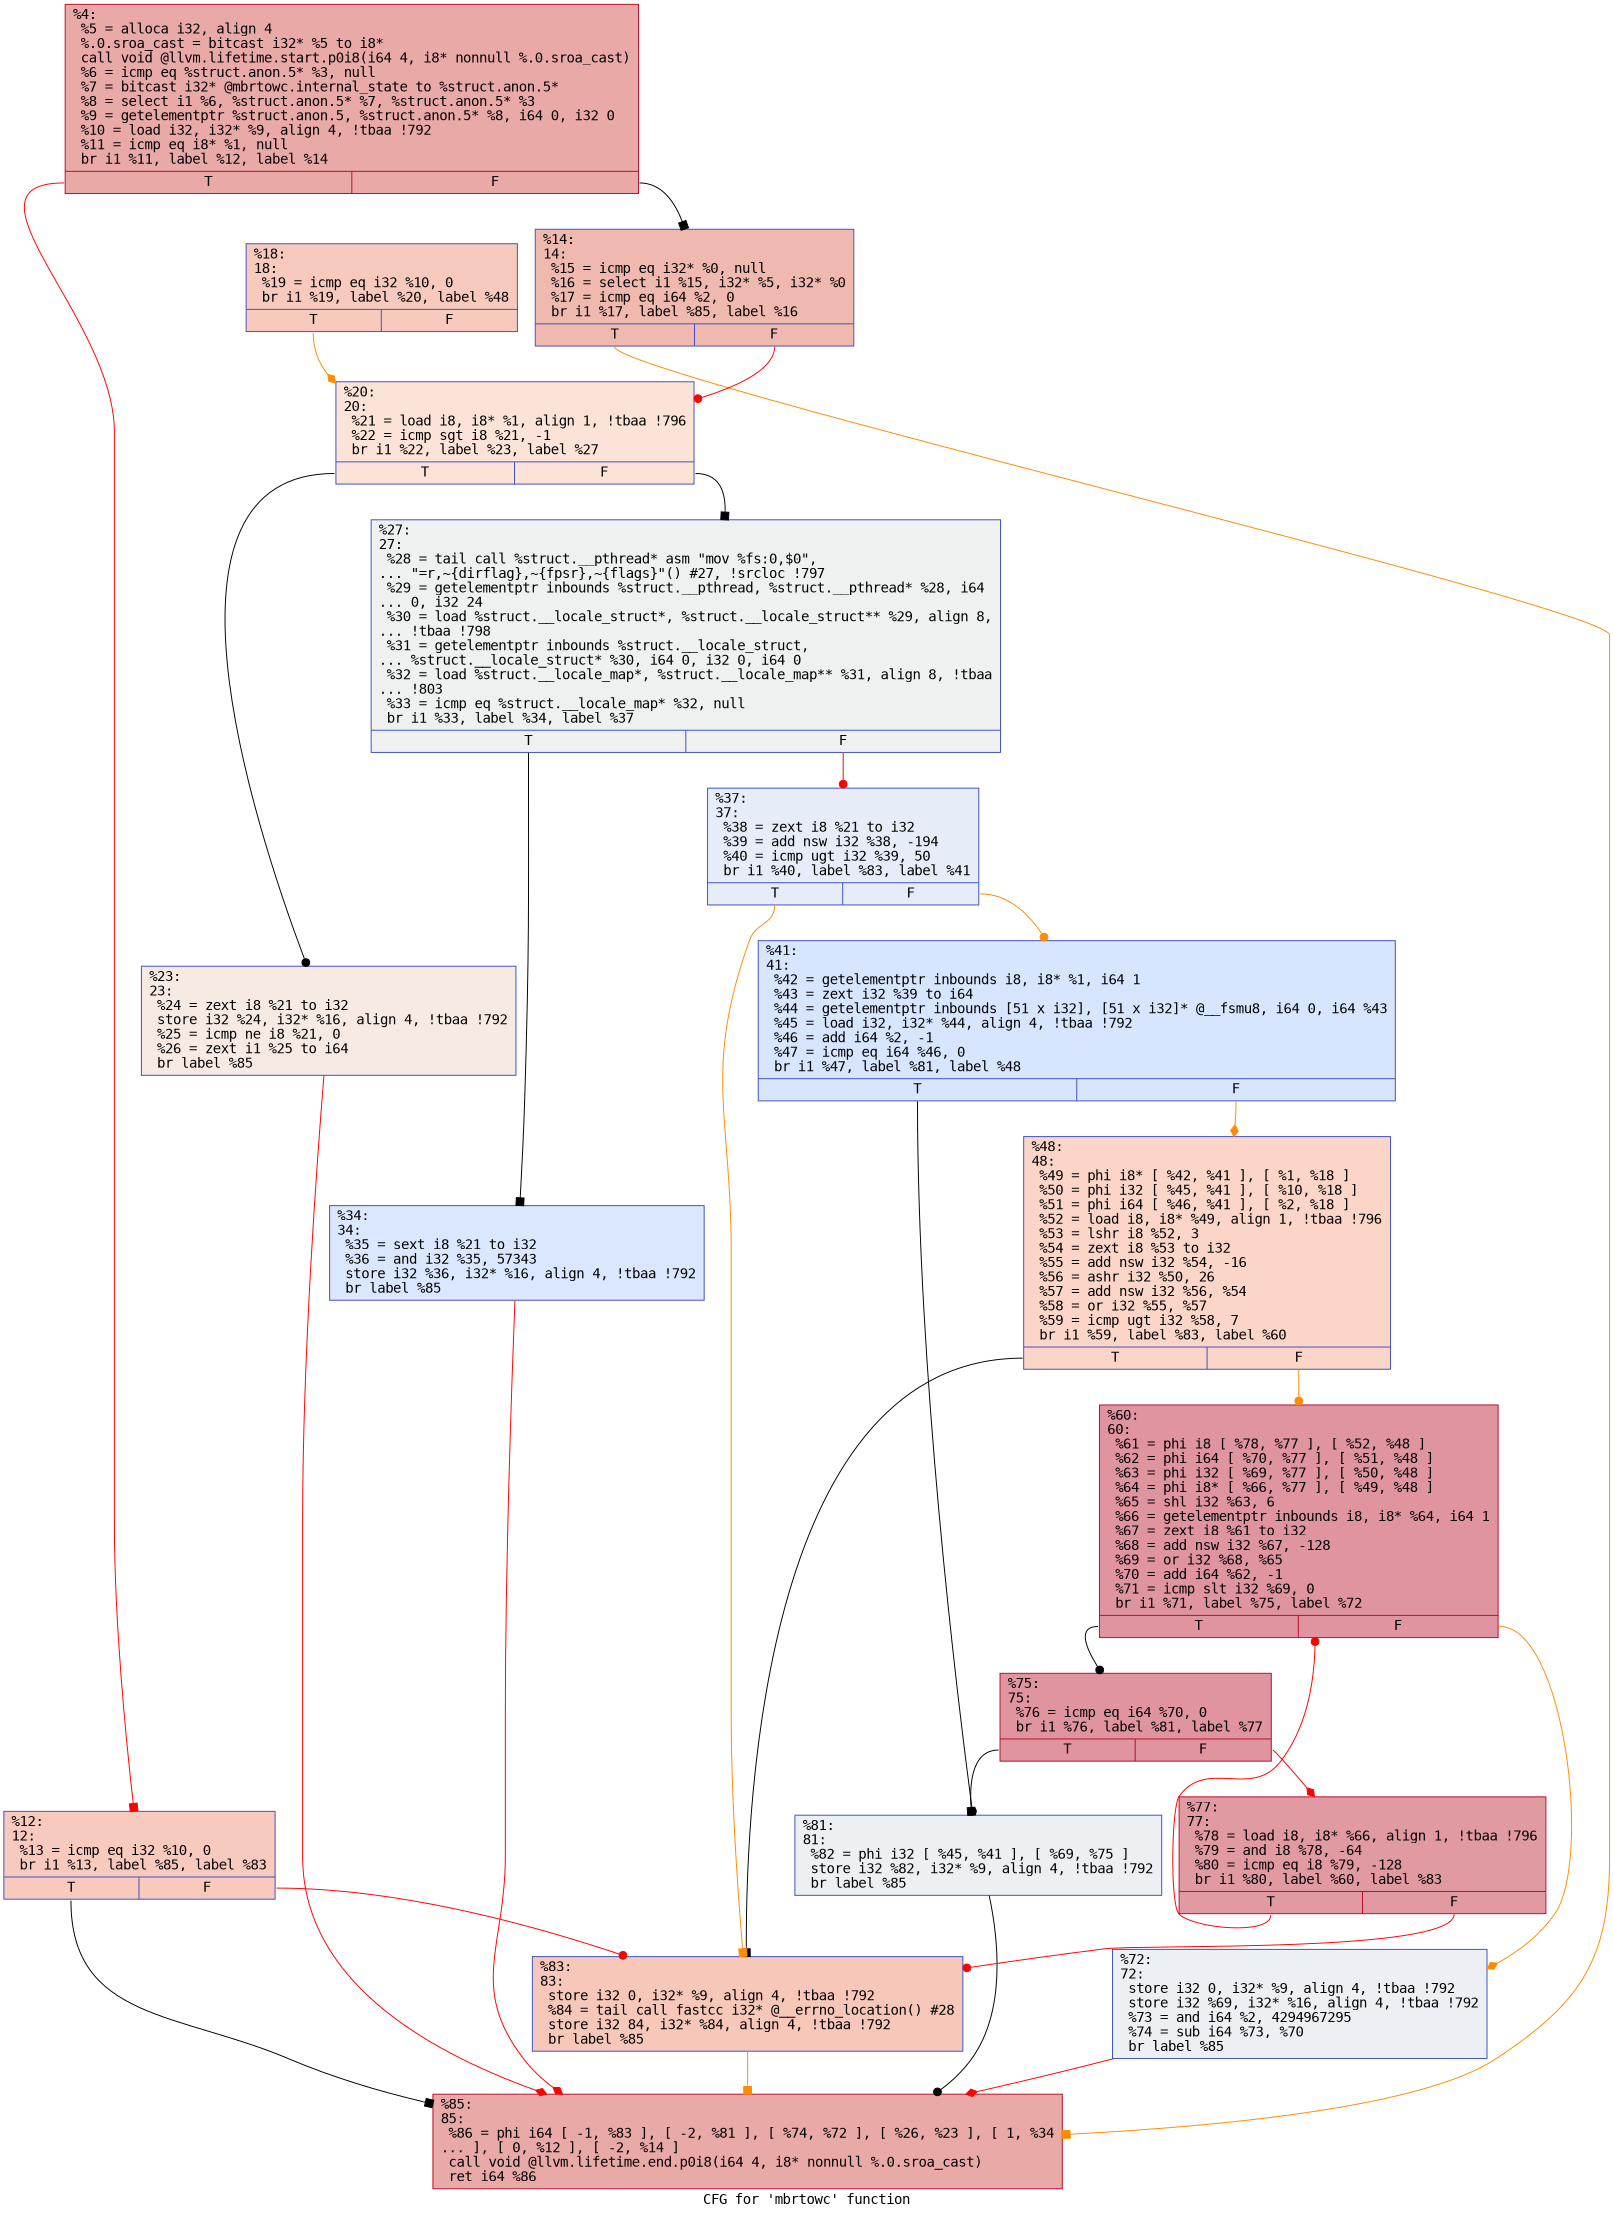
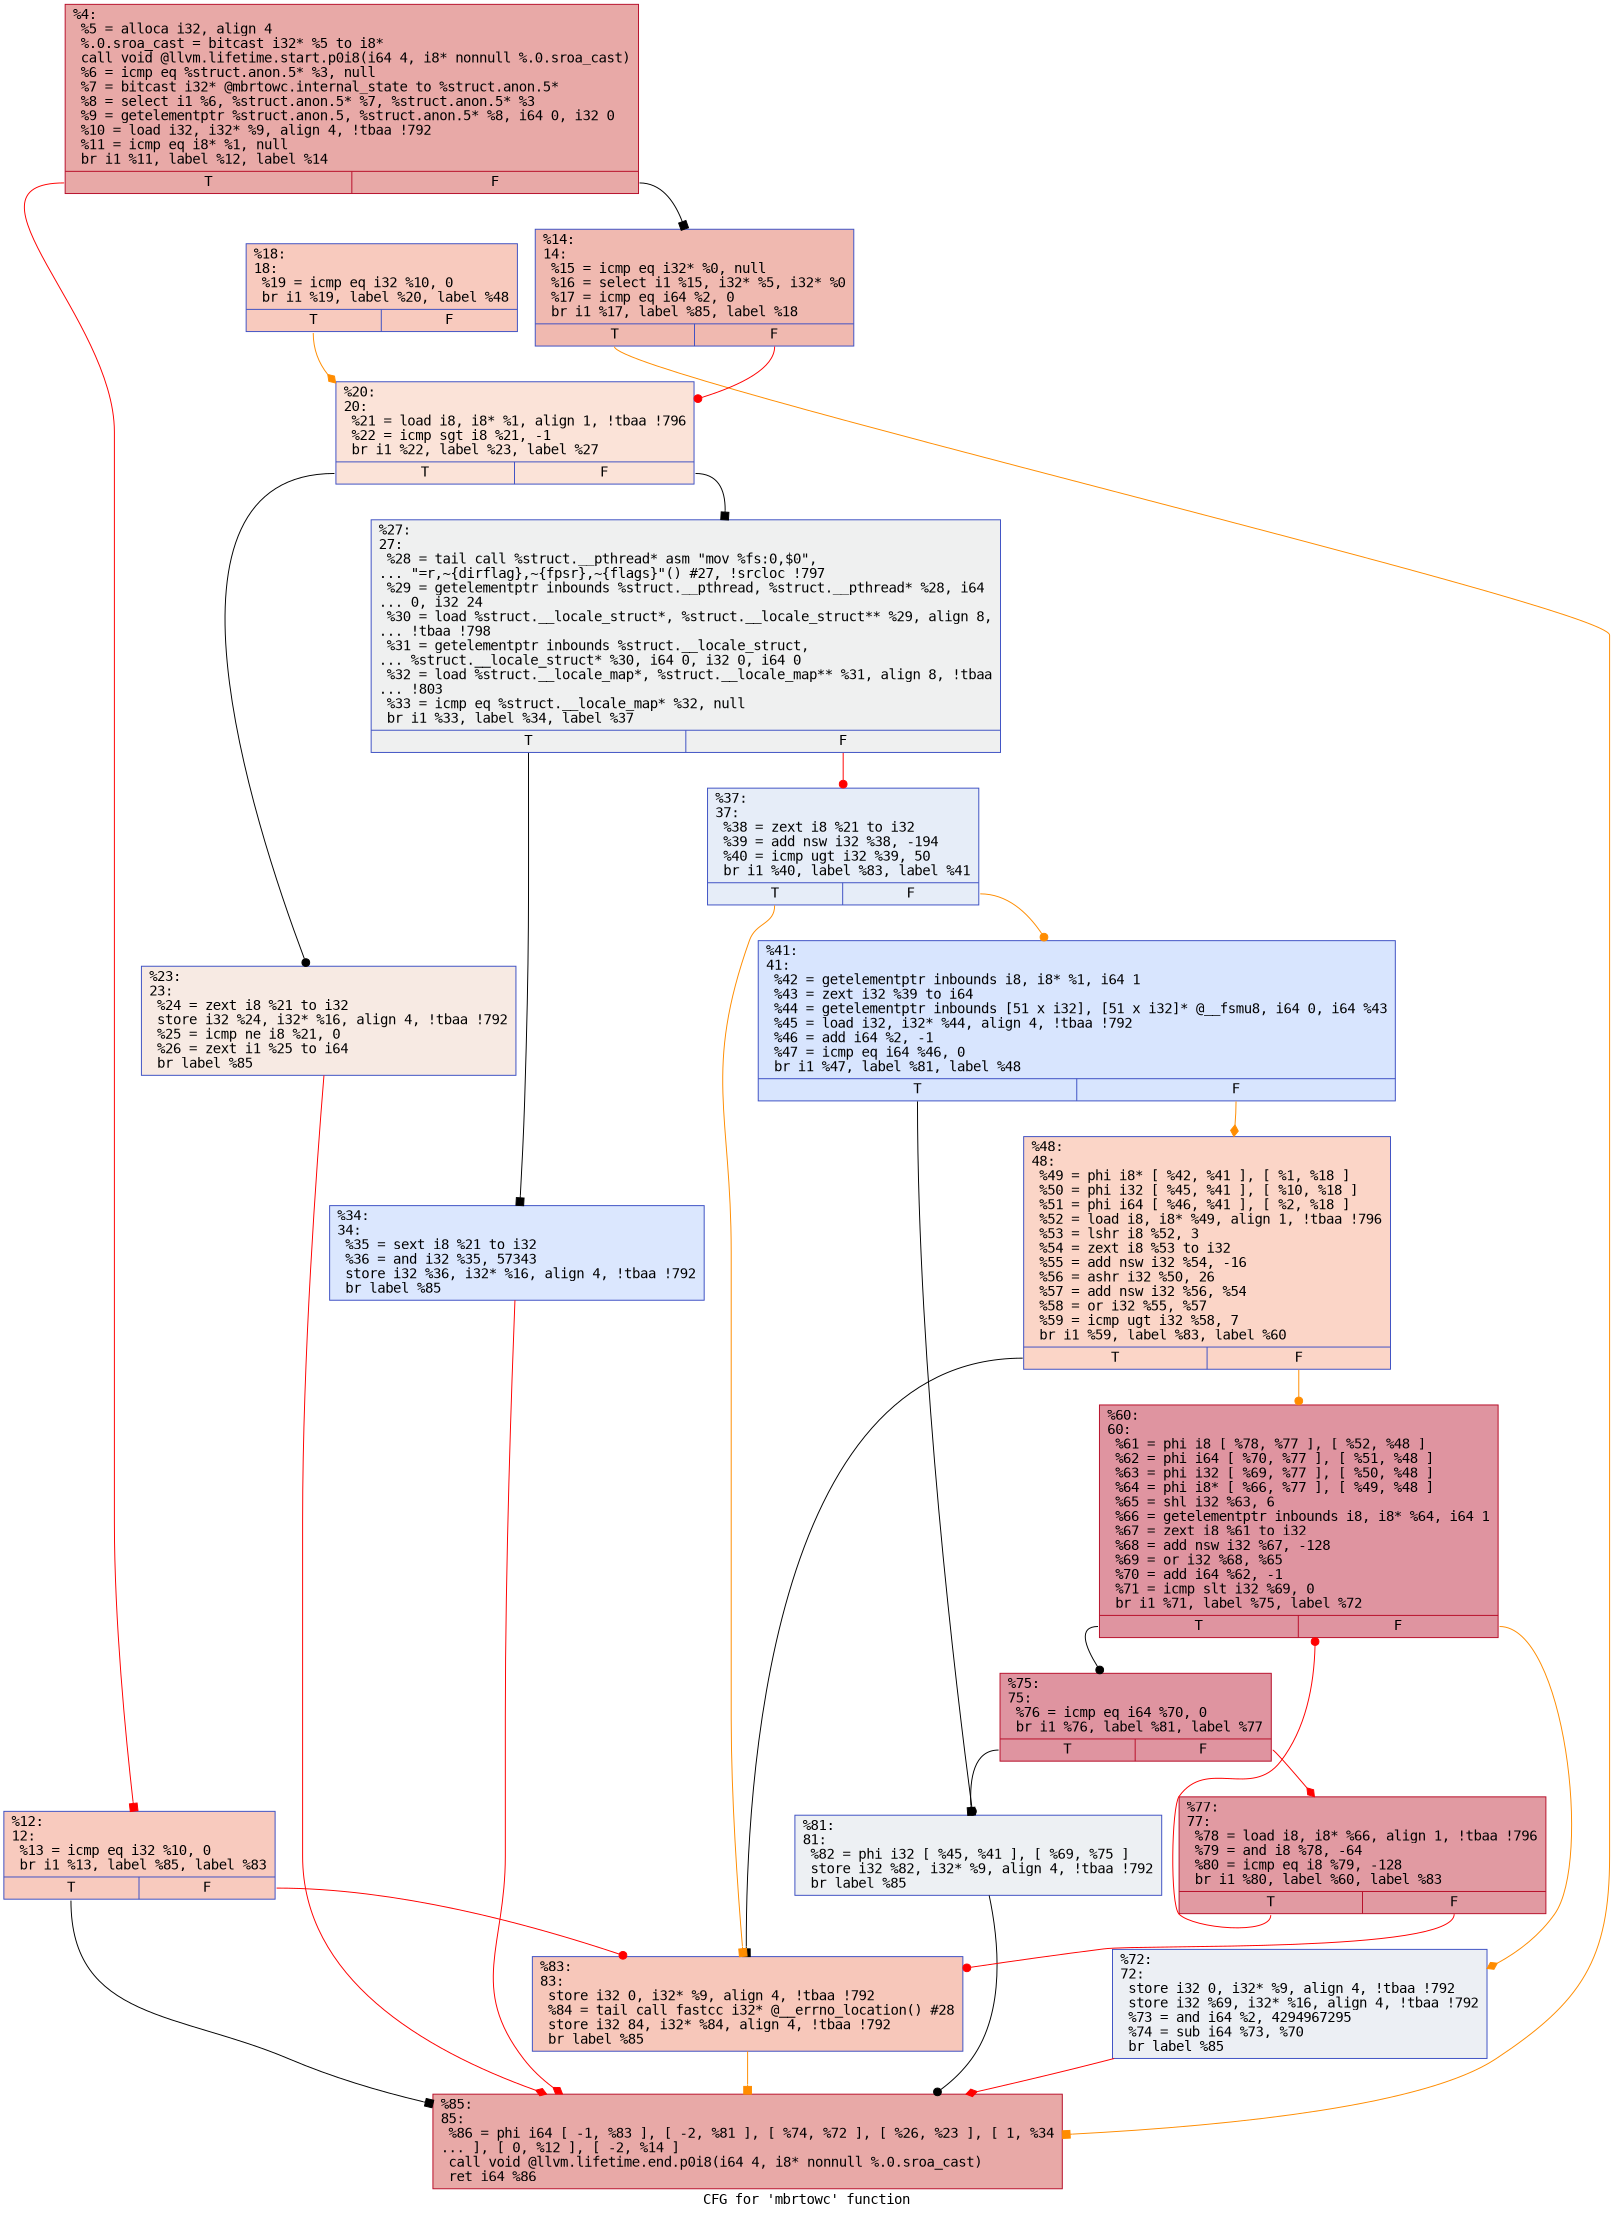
(671, 312) -> (671, 312)
